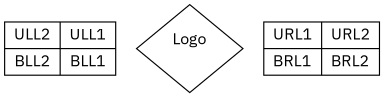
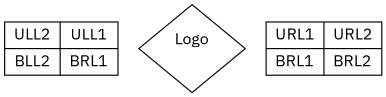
(88, 61) -> (89, 61)
